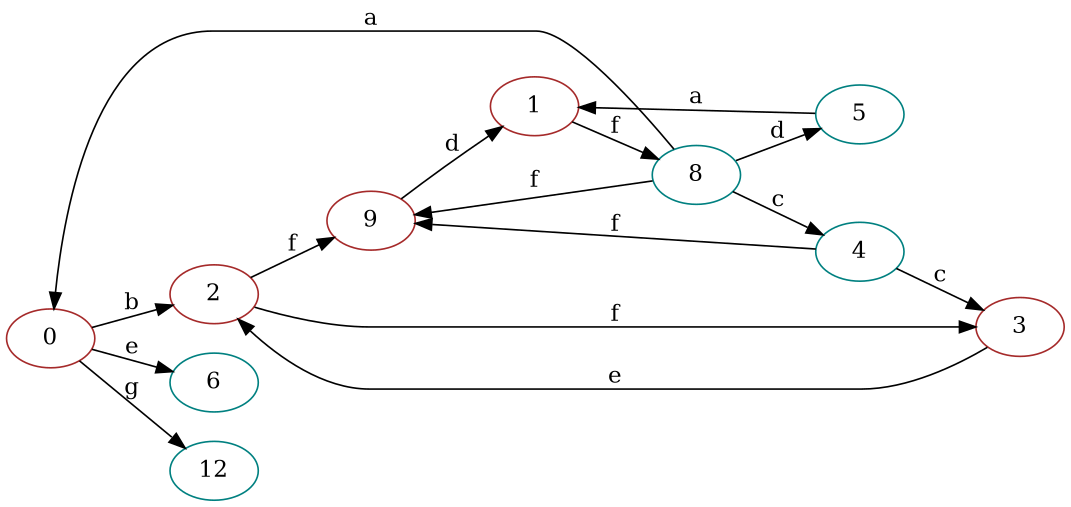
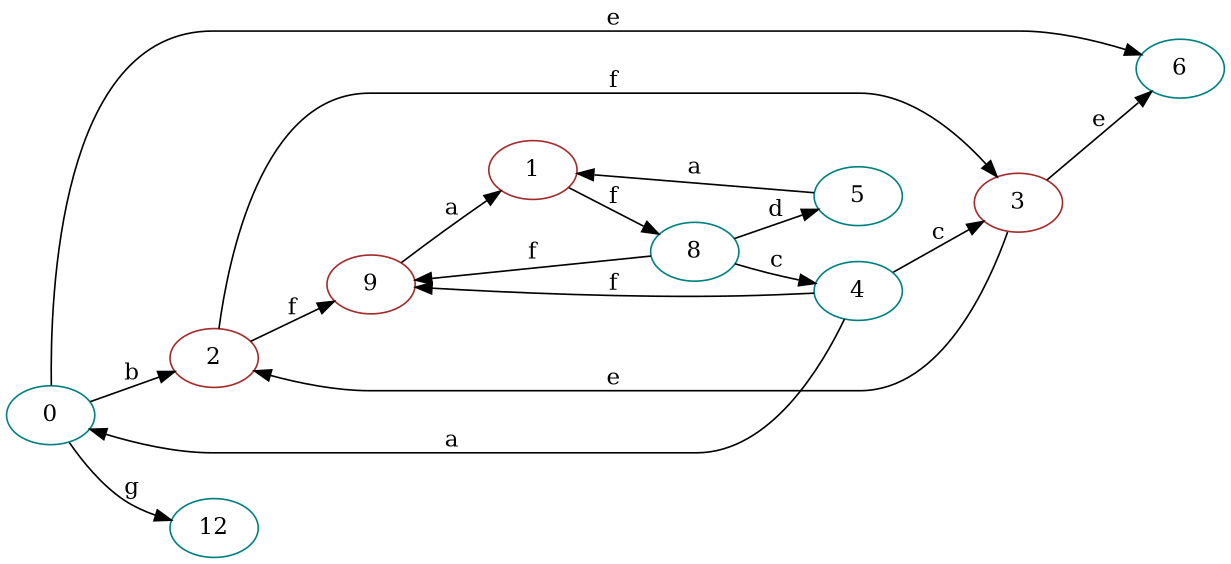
(301, 31) -> (505, 453)
none -> (1093, 141)
(453, 145) -> (452, 208)
(51, 338) -> (51, 415)
